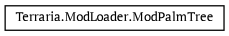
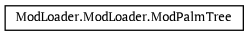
(115, 18) -> (124, 18)
